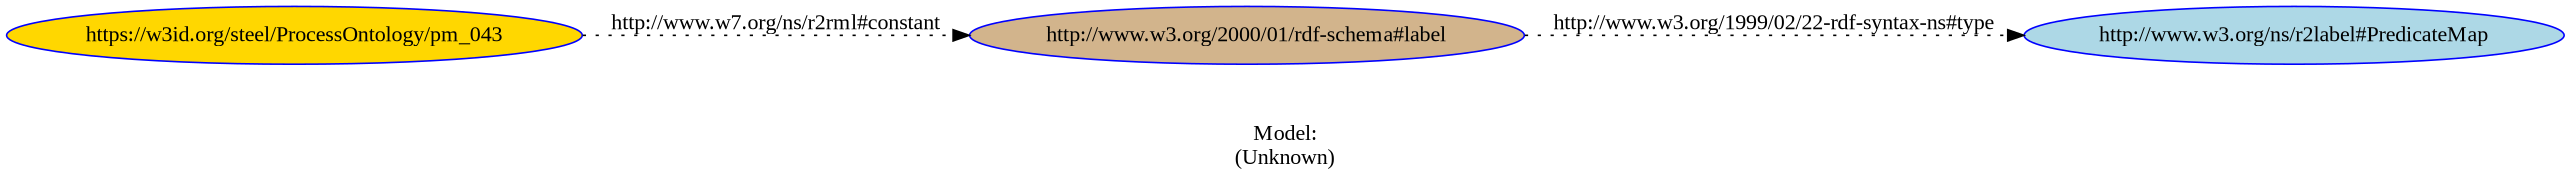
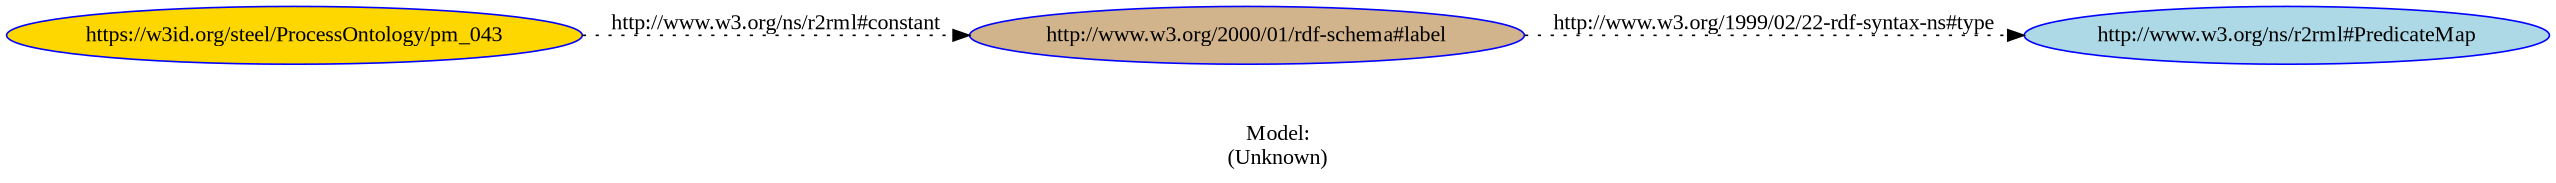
(776, 23) -> (776, 23)
(2294, 35) -> (2287, 35)
